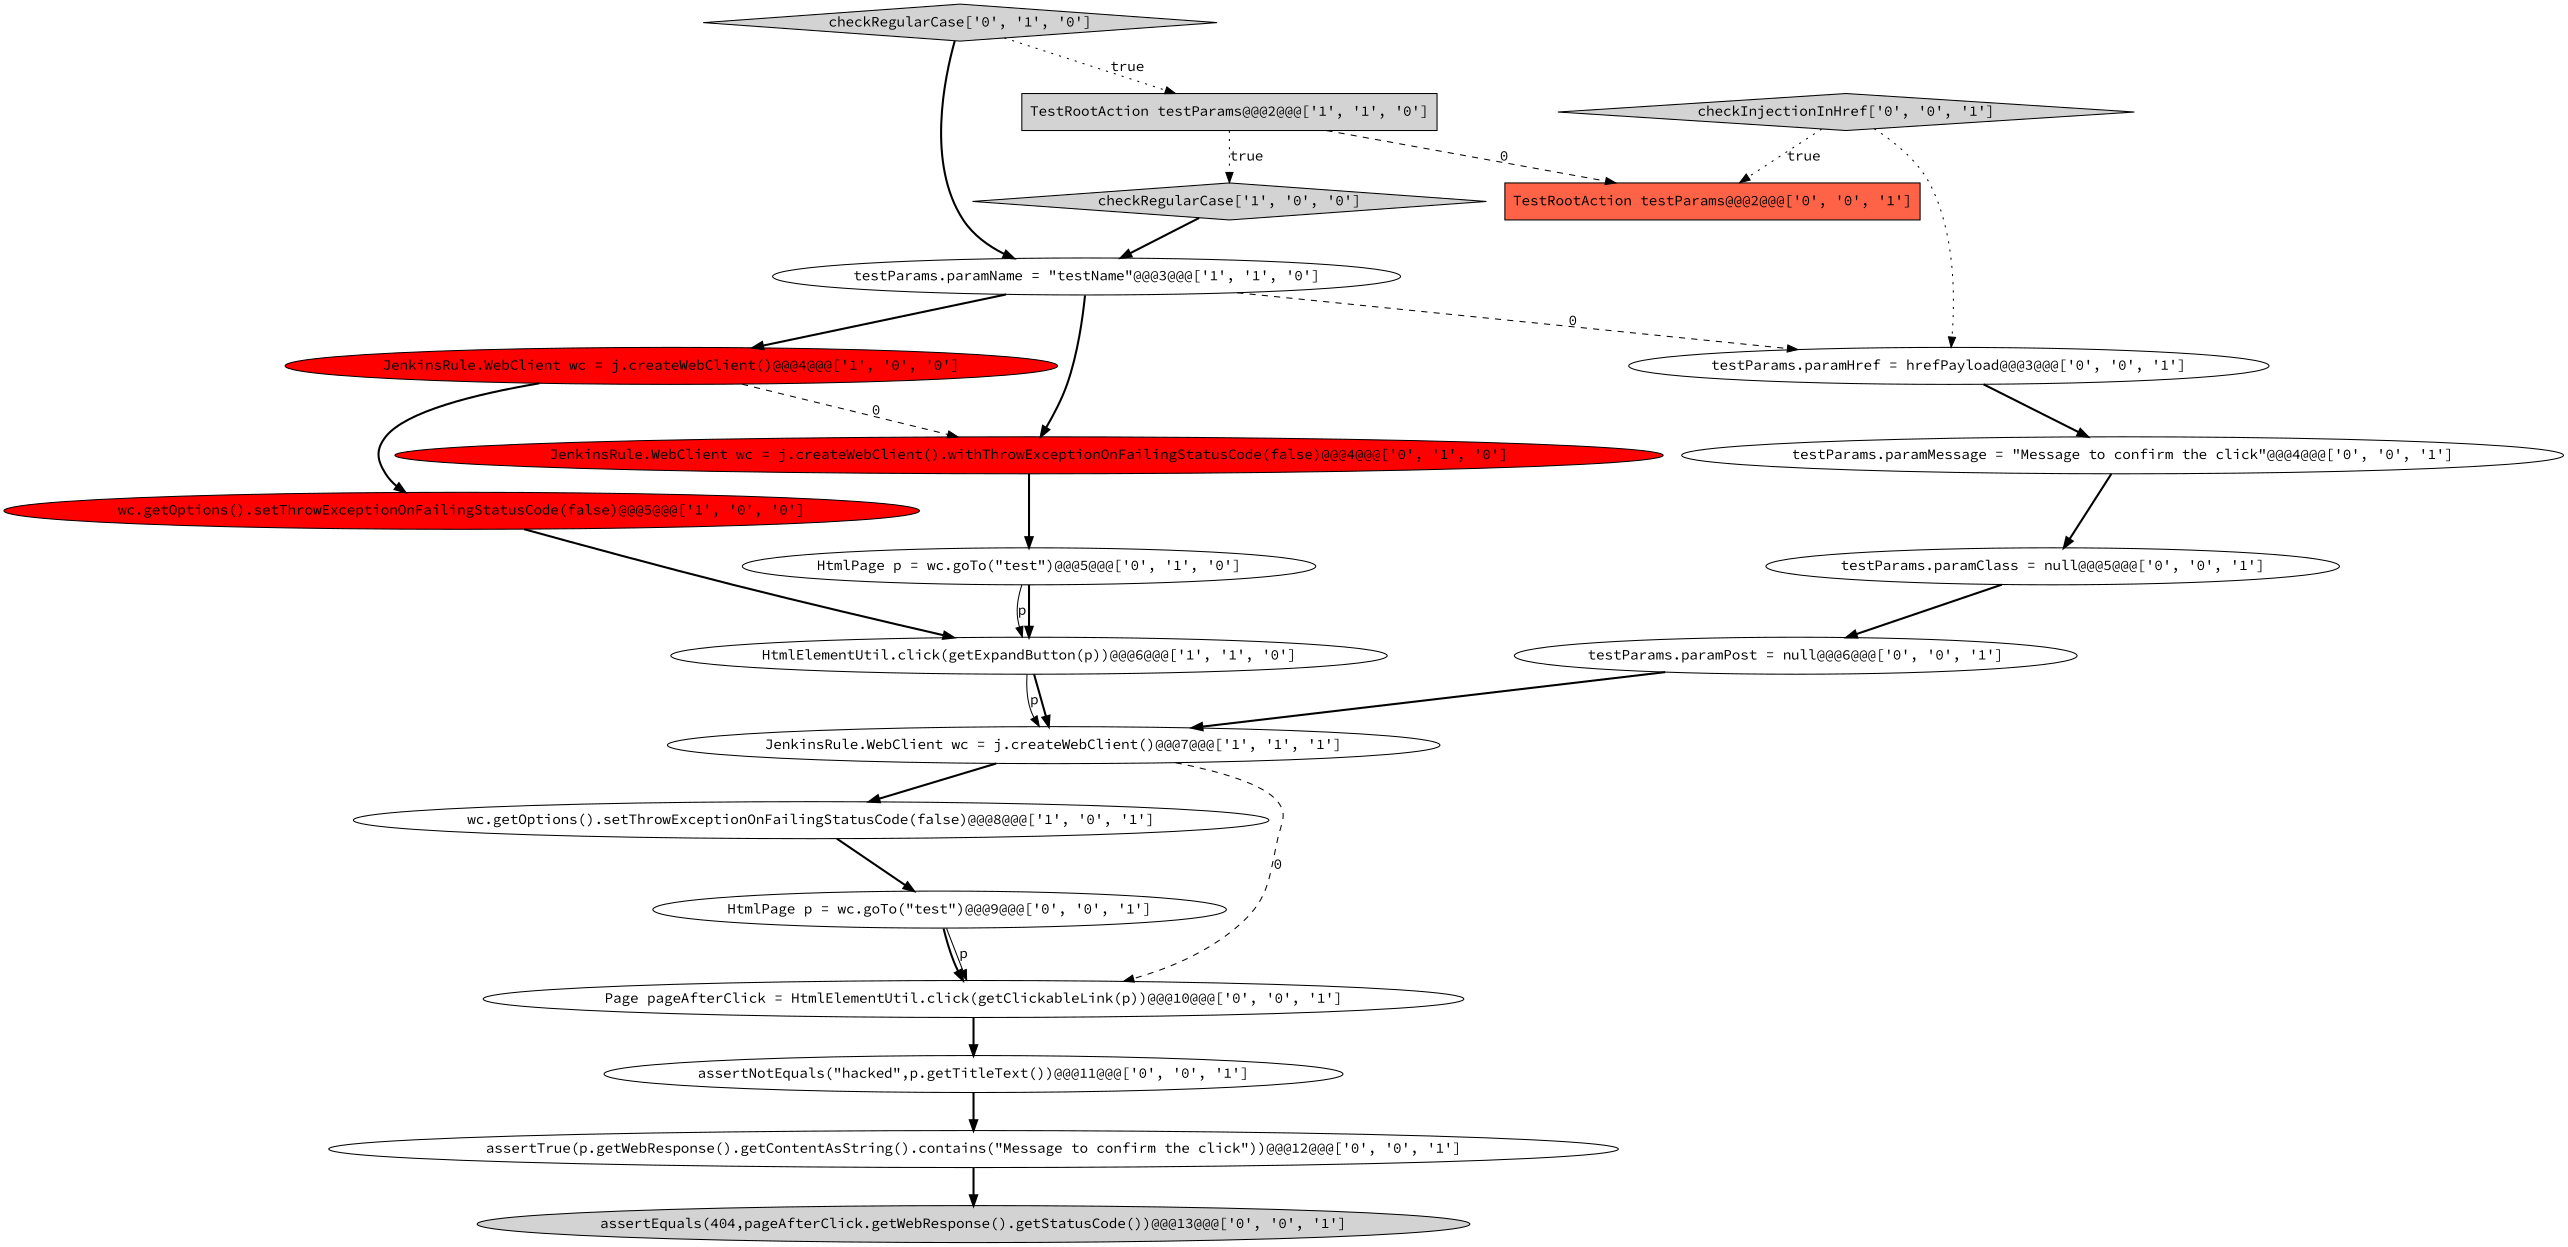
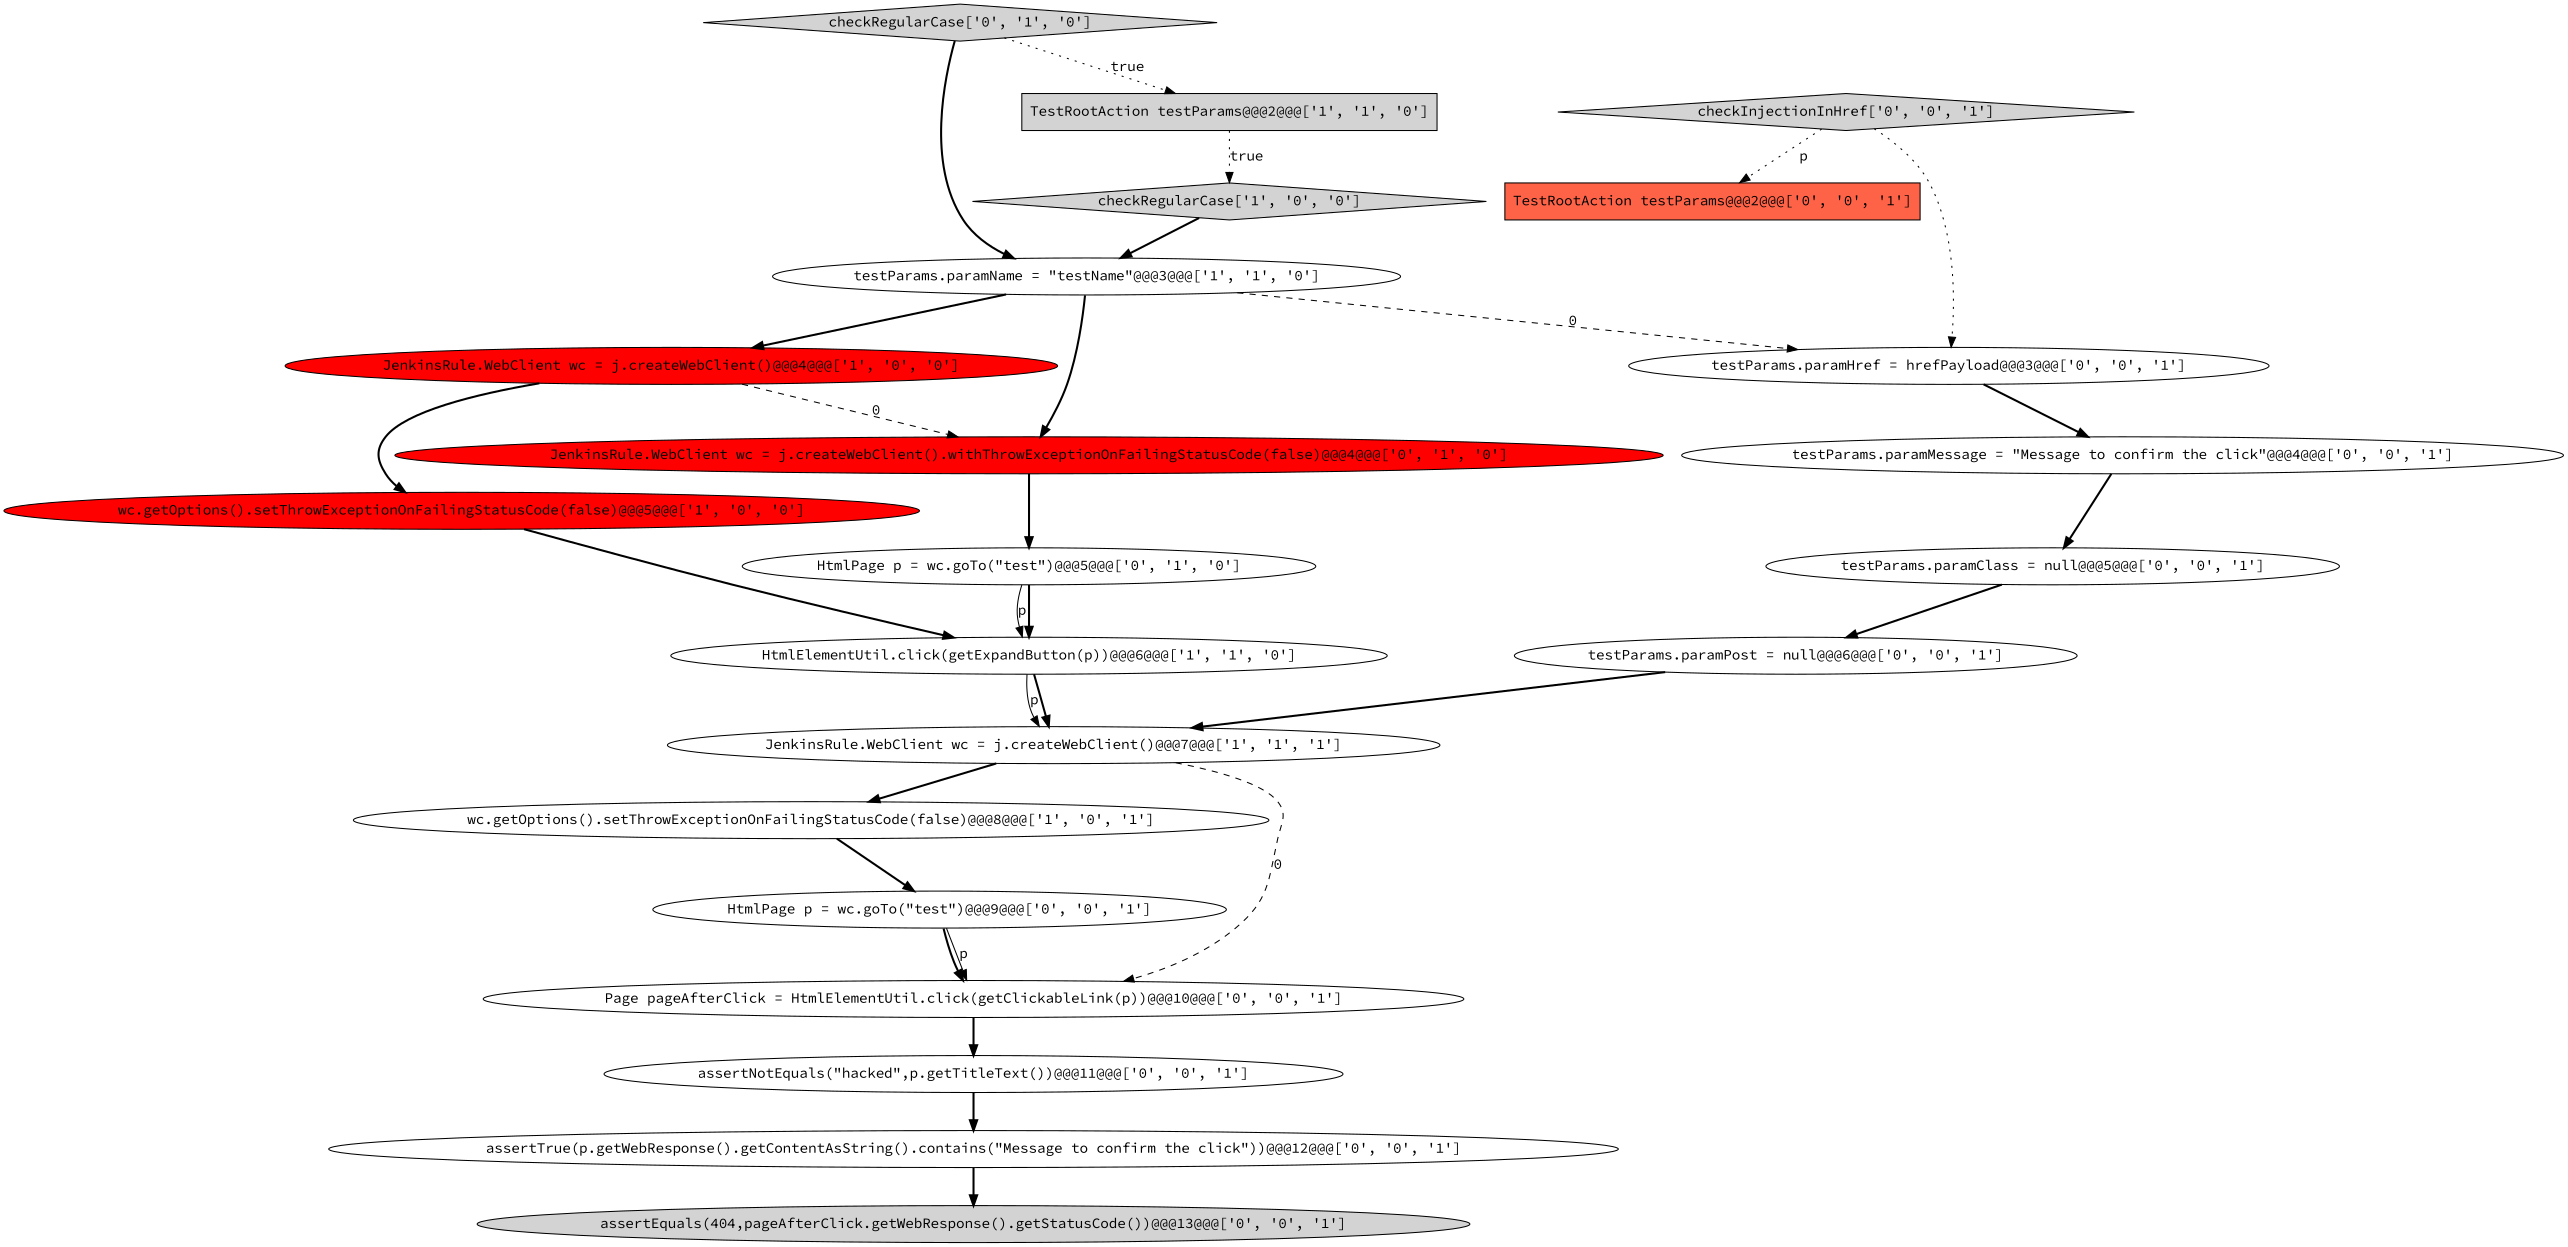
(1466, 156) -> none
(1804, 157) -> (1804, 157)
